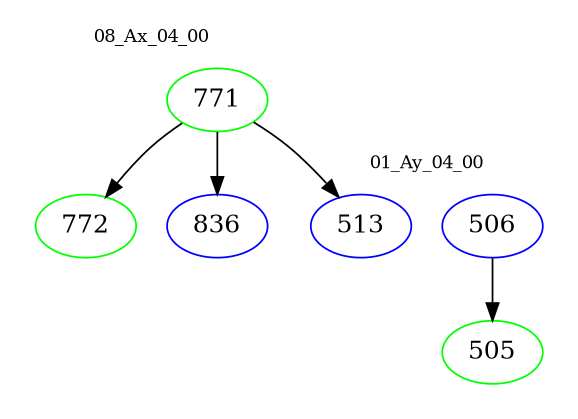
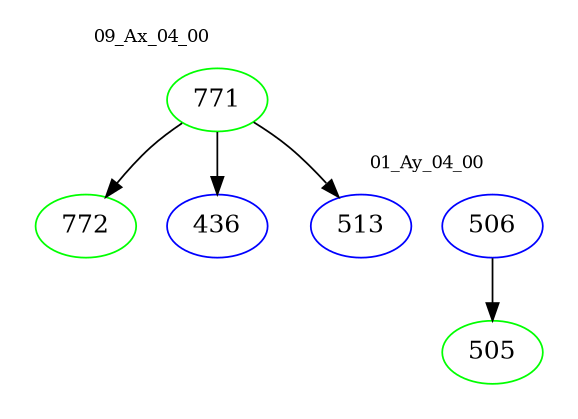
(152, 38) -> (152, 38)
(217, 226) -> (217, 226)
